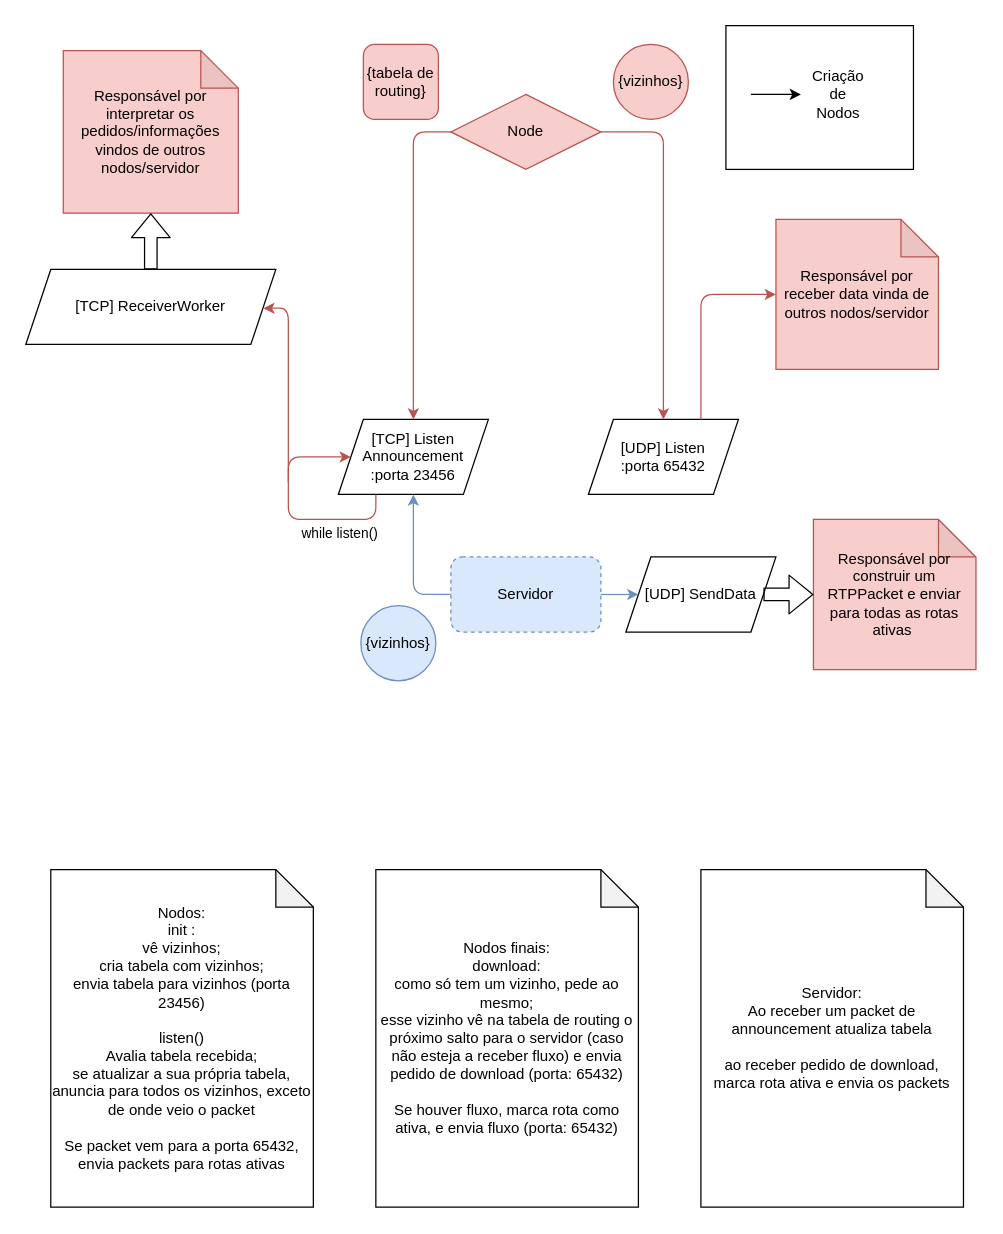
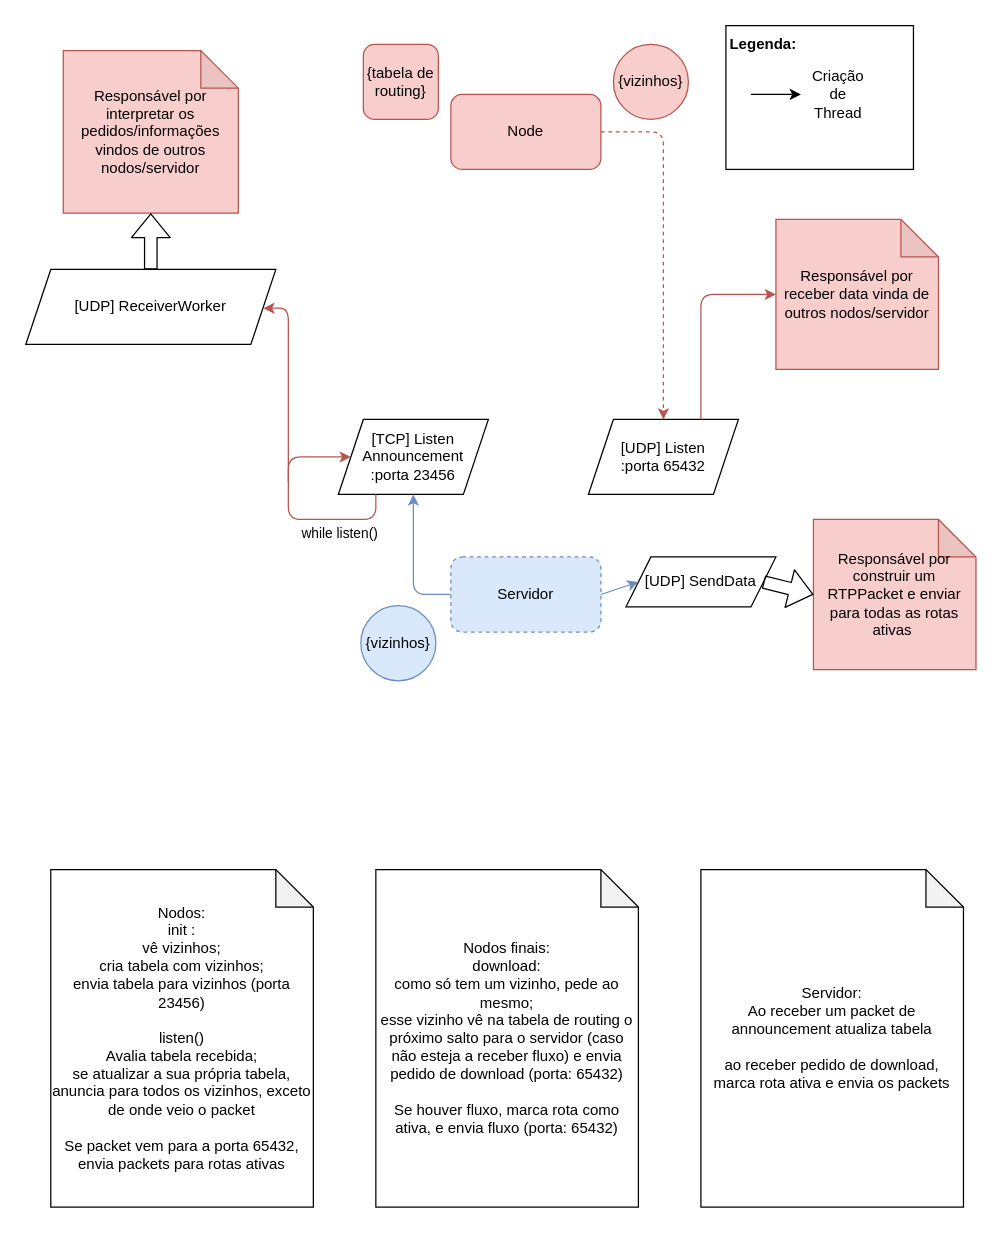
none -> (763, 44)
(838, 94) -> (838, 94)
(526, 132) -> (526, 132)
(663, 245) -> (663, 245)
(413, 258) -> none
(151, 307) -> (151, 307)
(701, 594) -> (701, 582)
